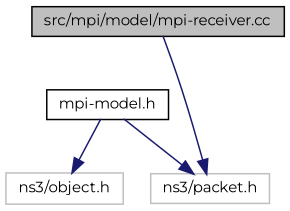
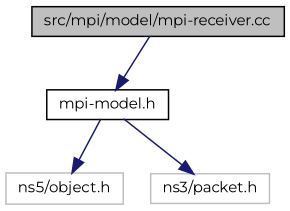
(184, 97) -> (137, 57)
(65, 189) -> (65, 189)
